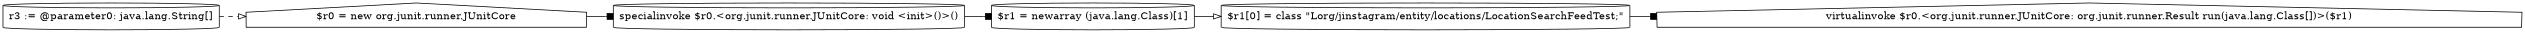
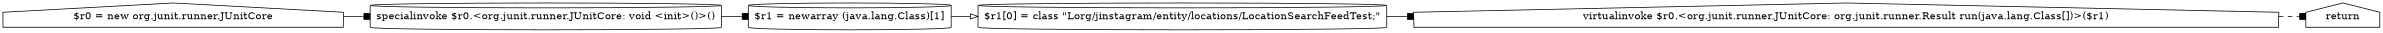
(111, 16) -> none
none -> (2343, 16)
